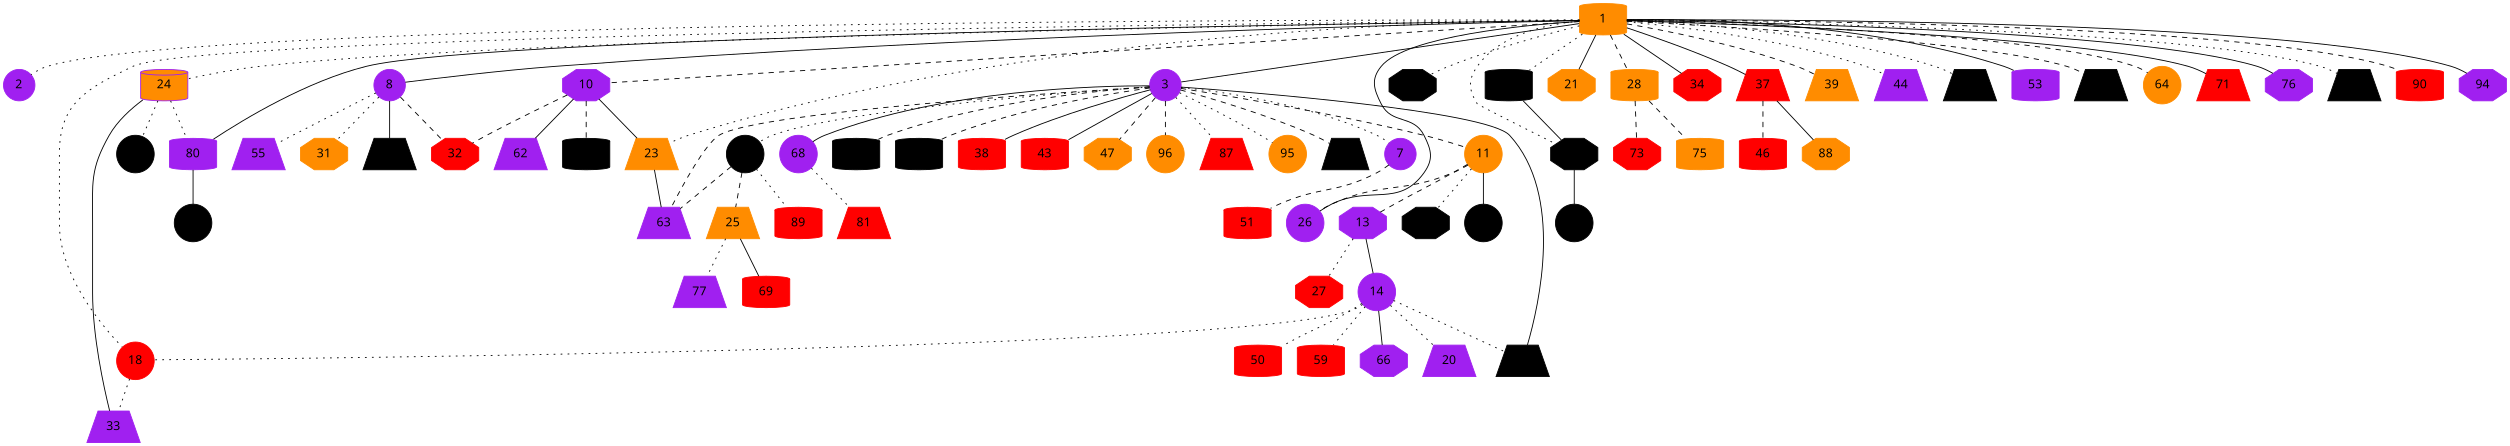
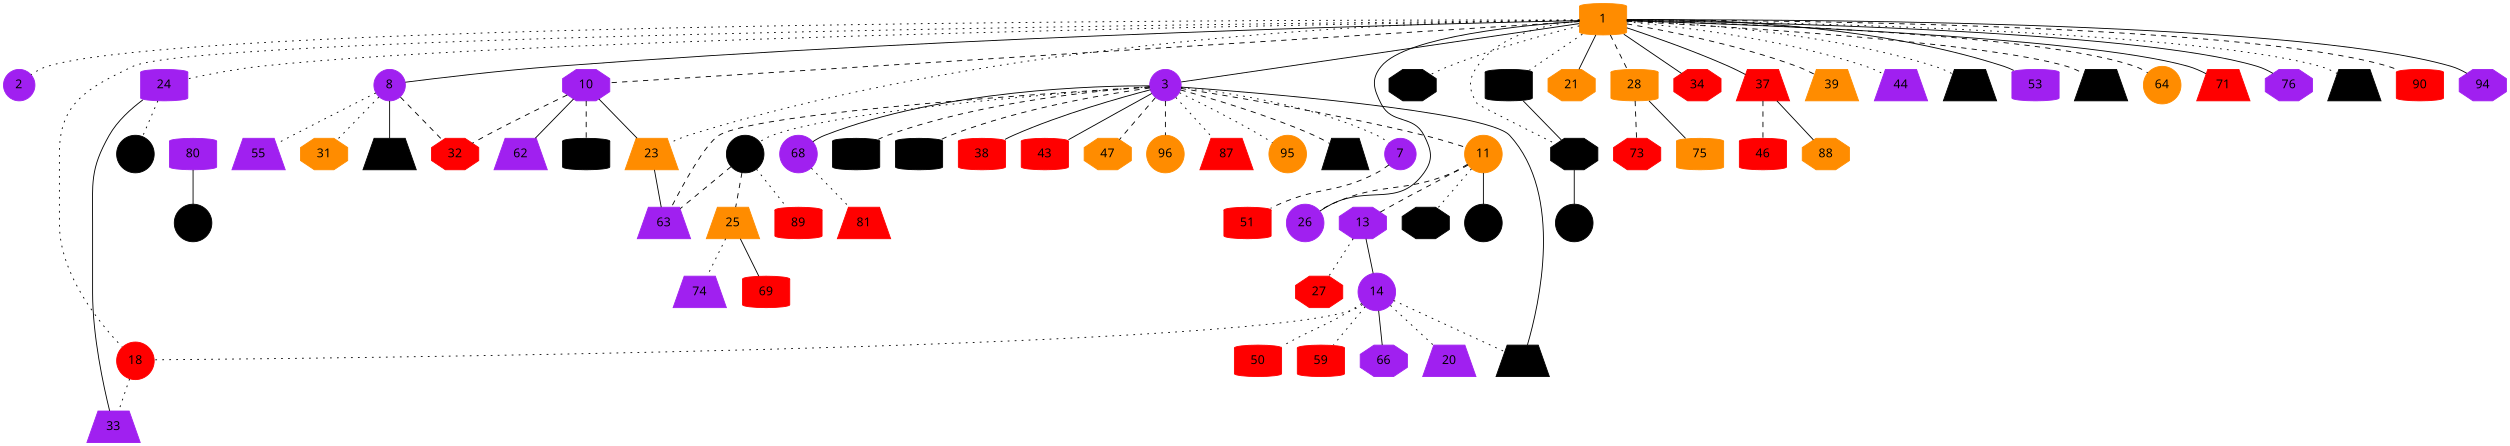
(887, 35) -> none
(164, 85) -> (164, 85)
(179, 120) -> none
(1667, 120) -> (1667, 120)
(700, 292) -> (700, 292)
